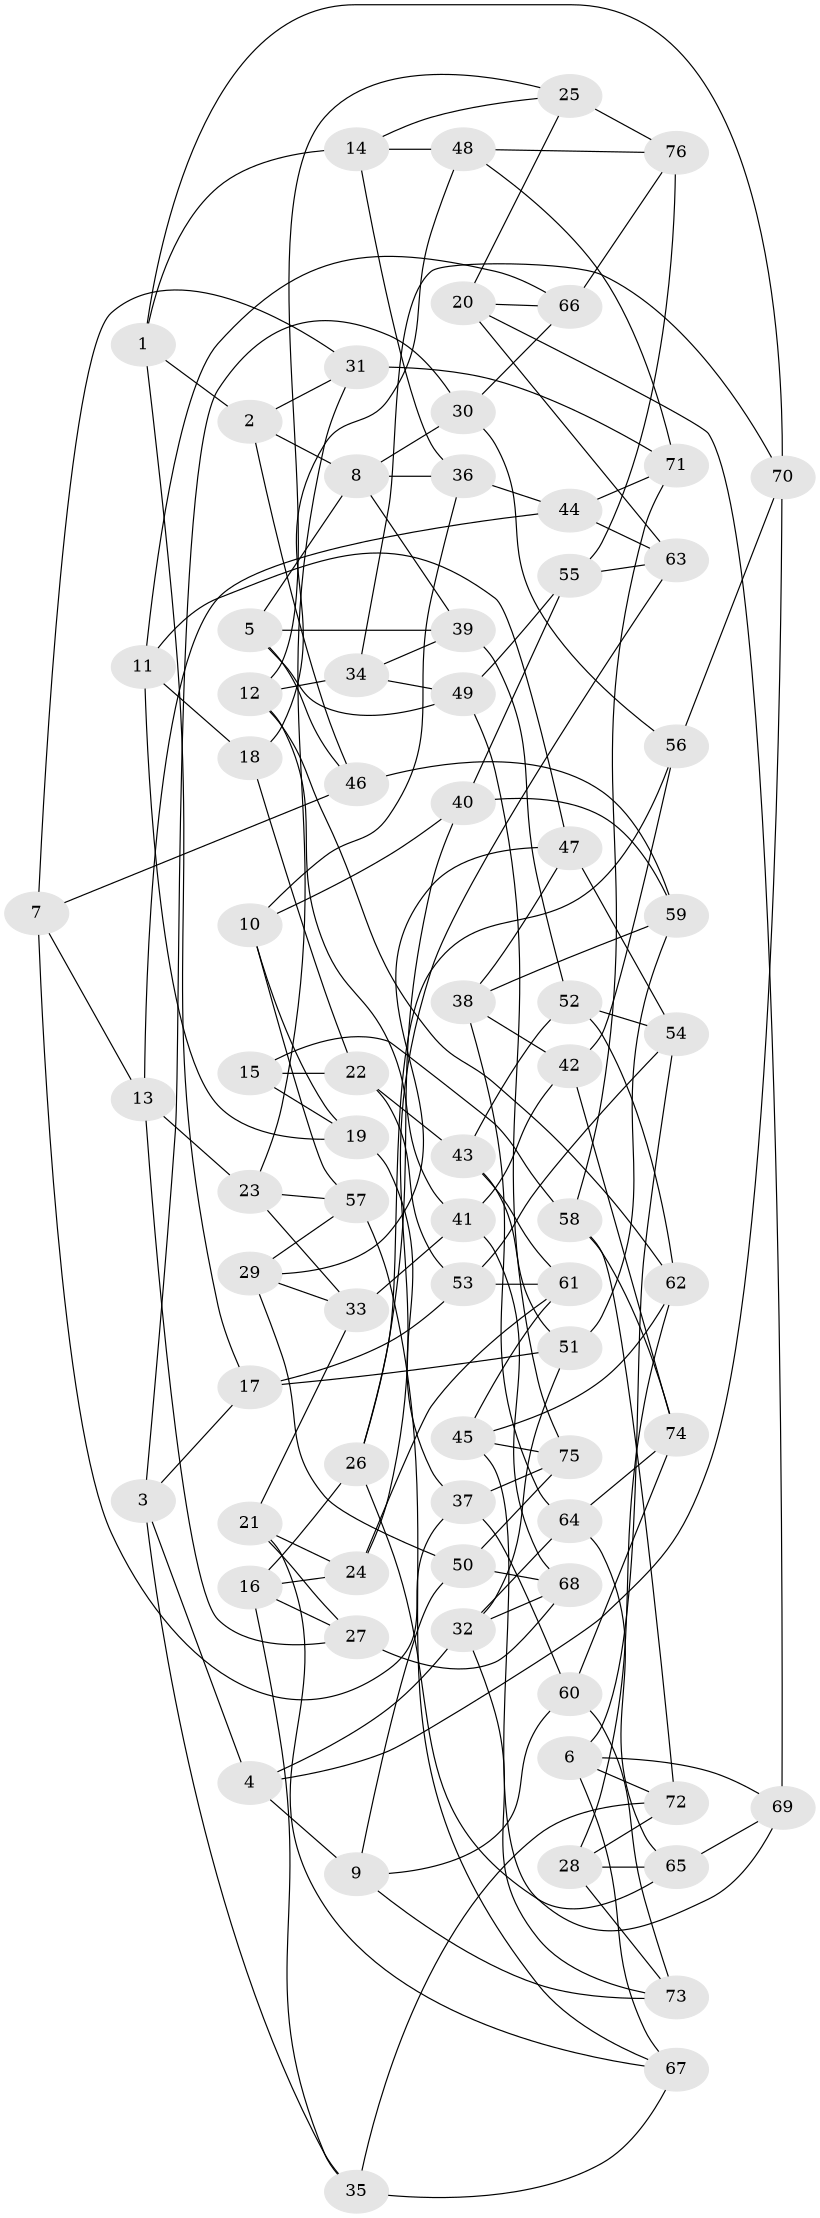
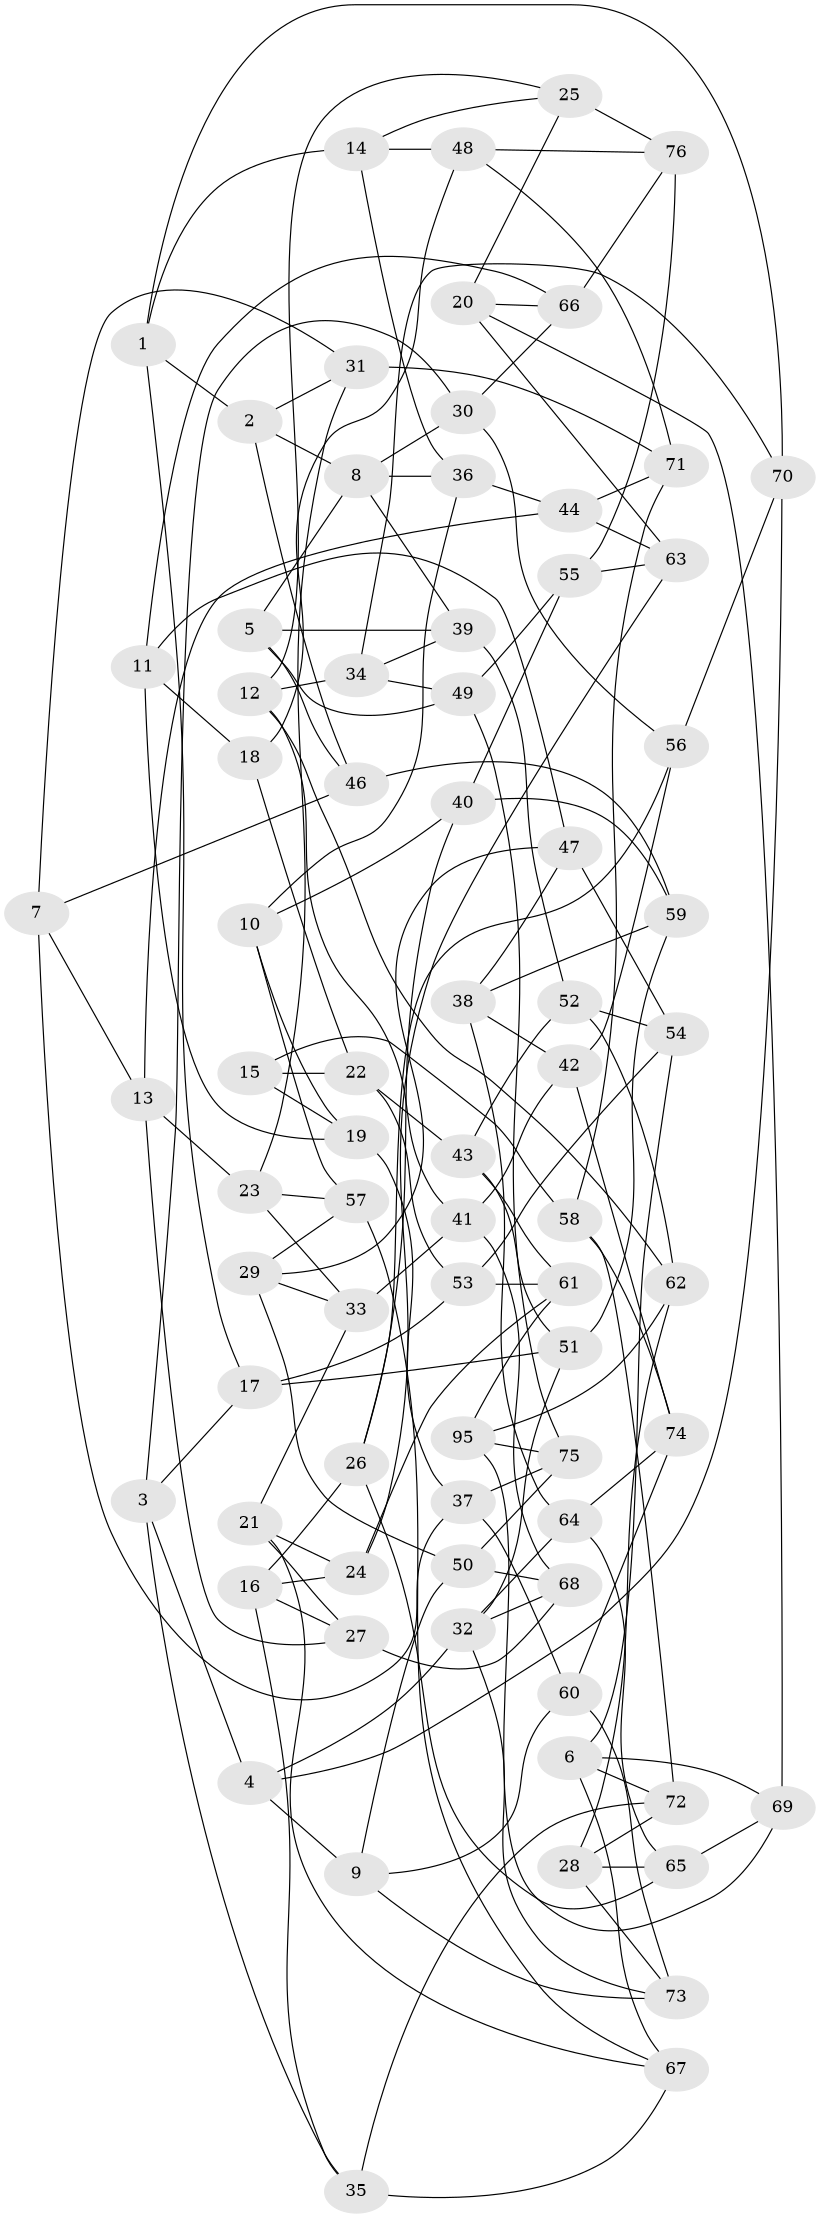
(463, 1438) -> (463, 1438)
